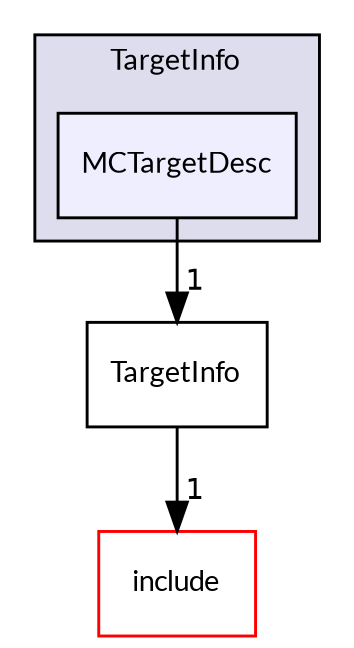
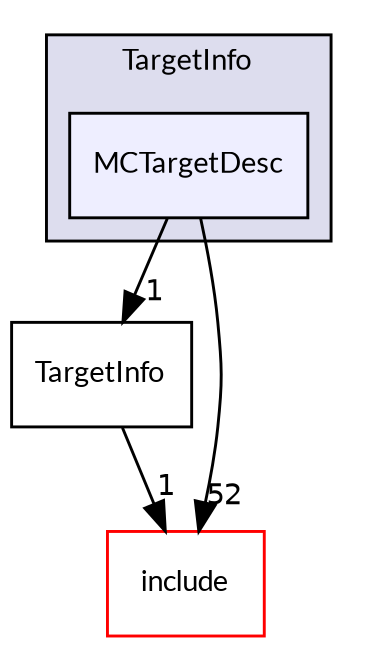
none -> (221, 360)
